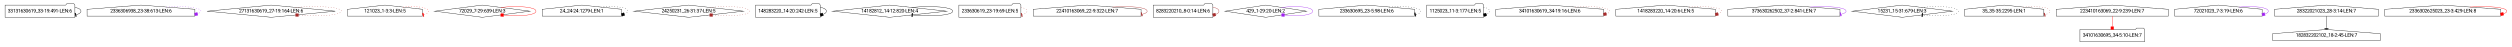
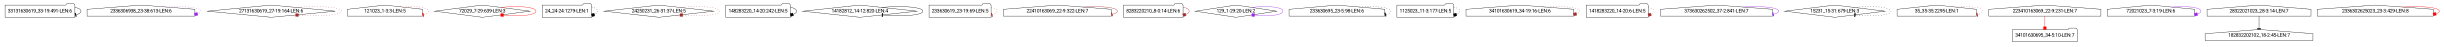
(582, 11) -> (567, 11)
(1266, 11) -> (1236, 11)
(1666, 11) -> (1617, 11)
(2112, 11) -> (2045, 11)
